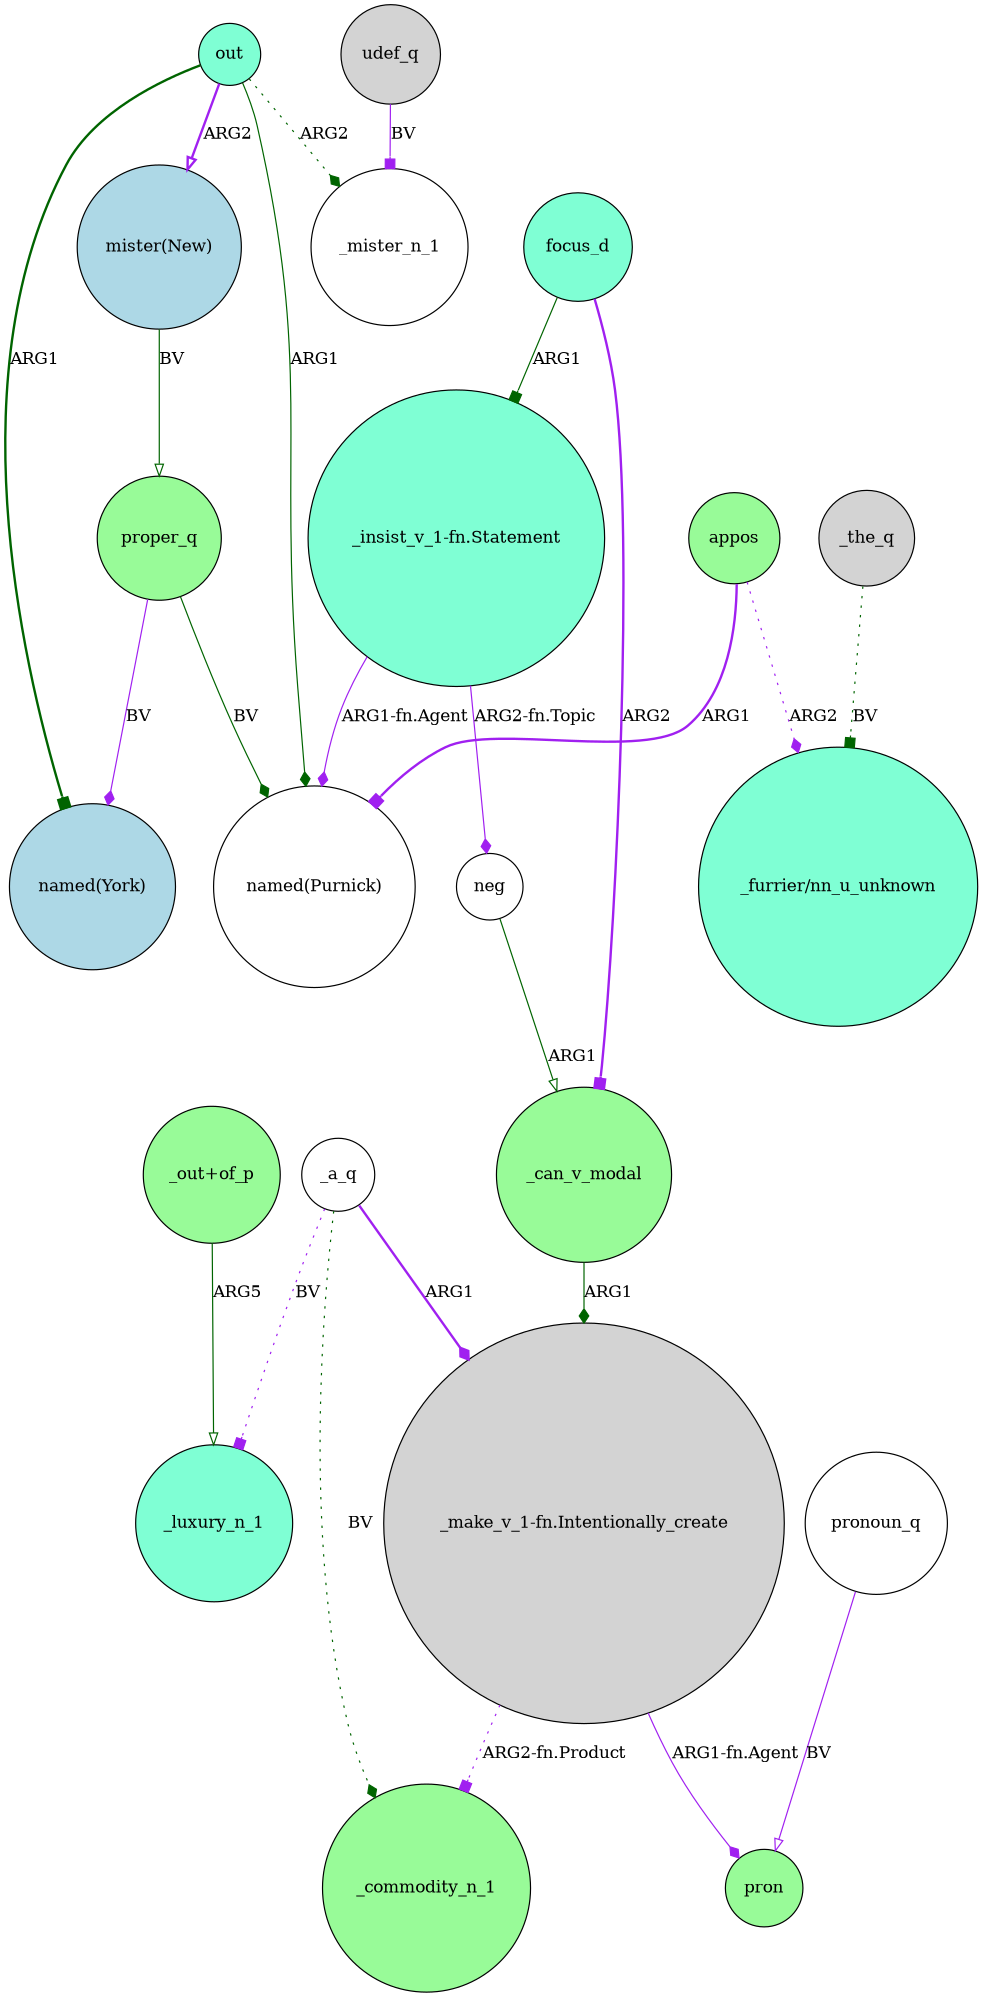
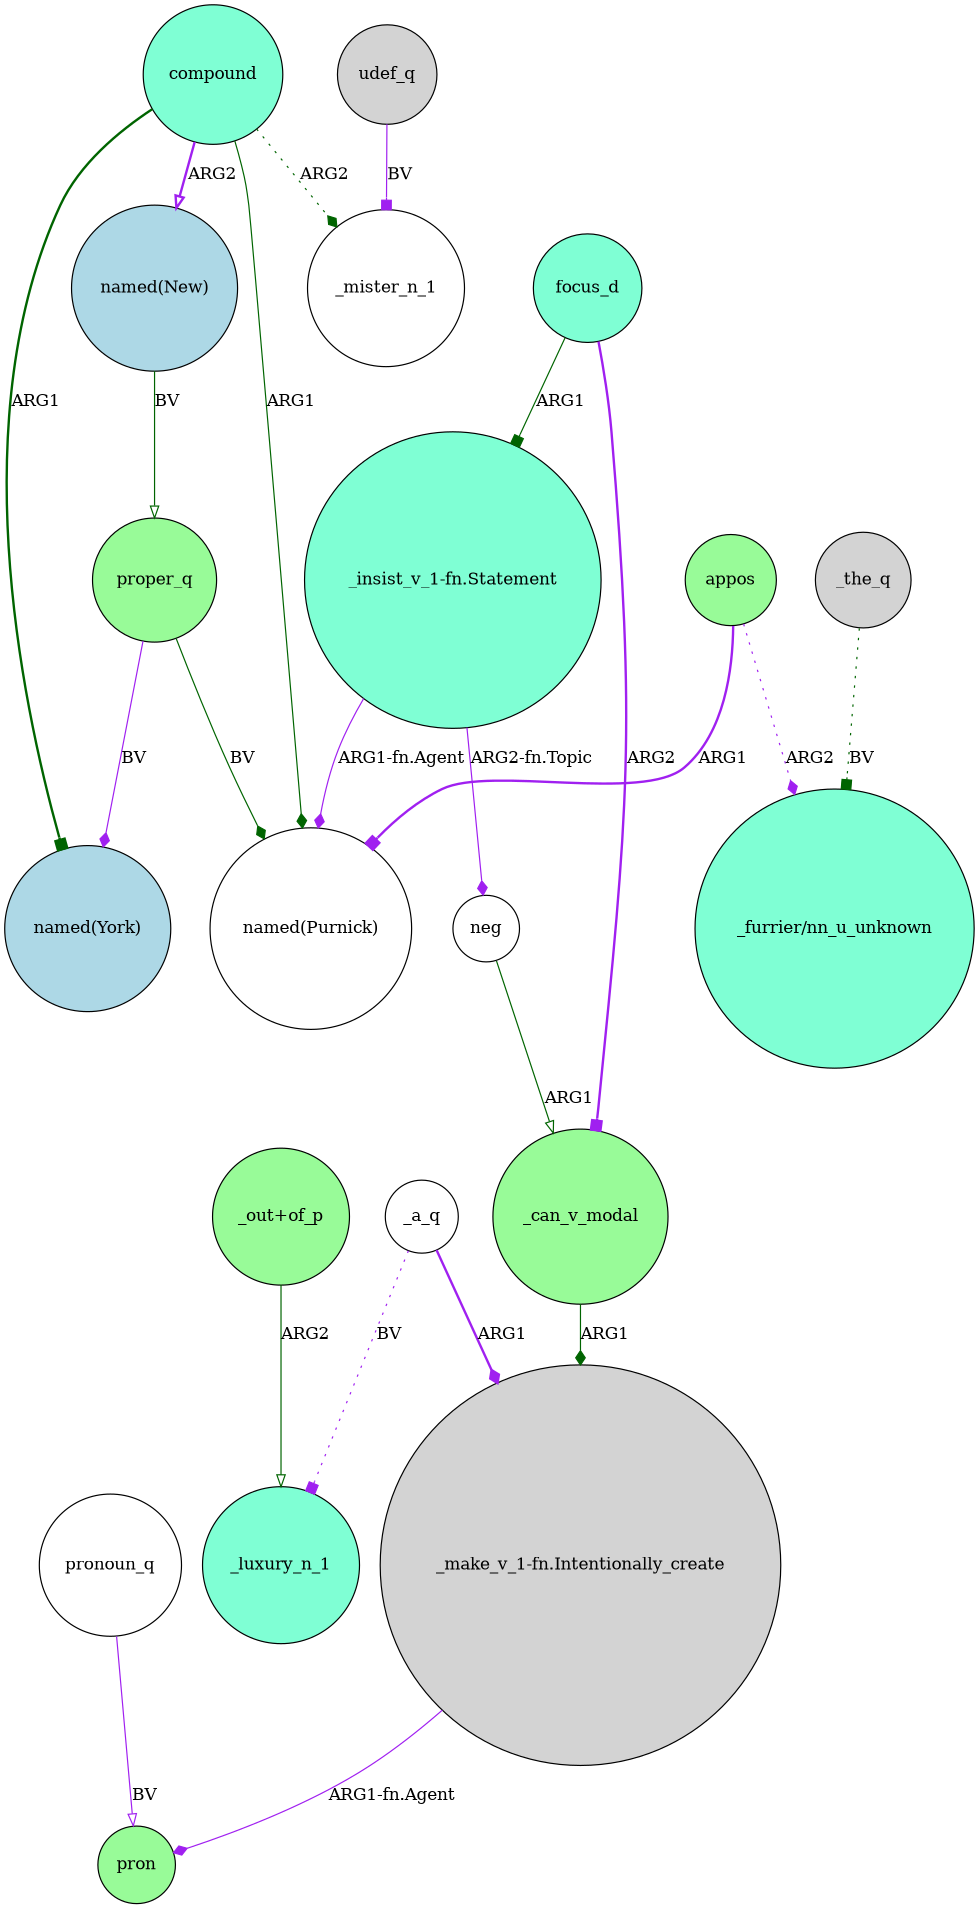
(230, 54) -> (213, 75)
(159, 247) -> (155, 288)
(237, 1293) -> (305, 1335)
(427, 1888) -> none
